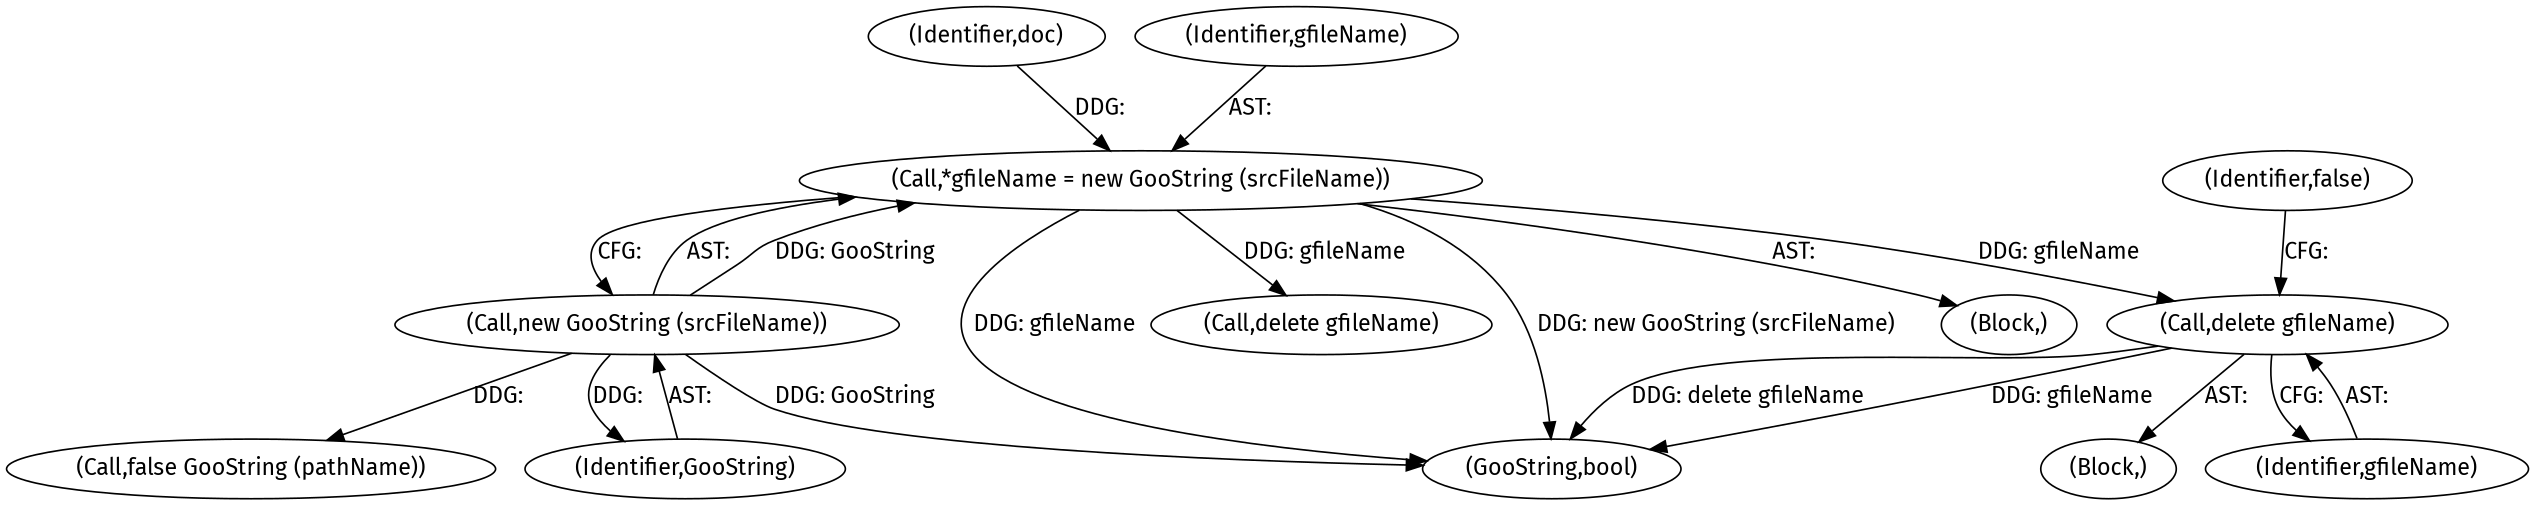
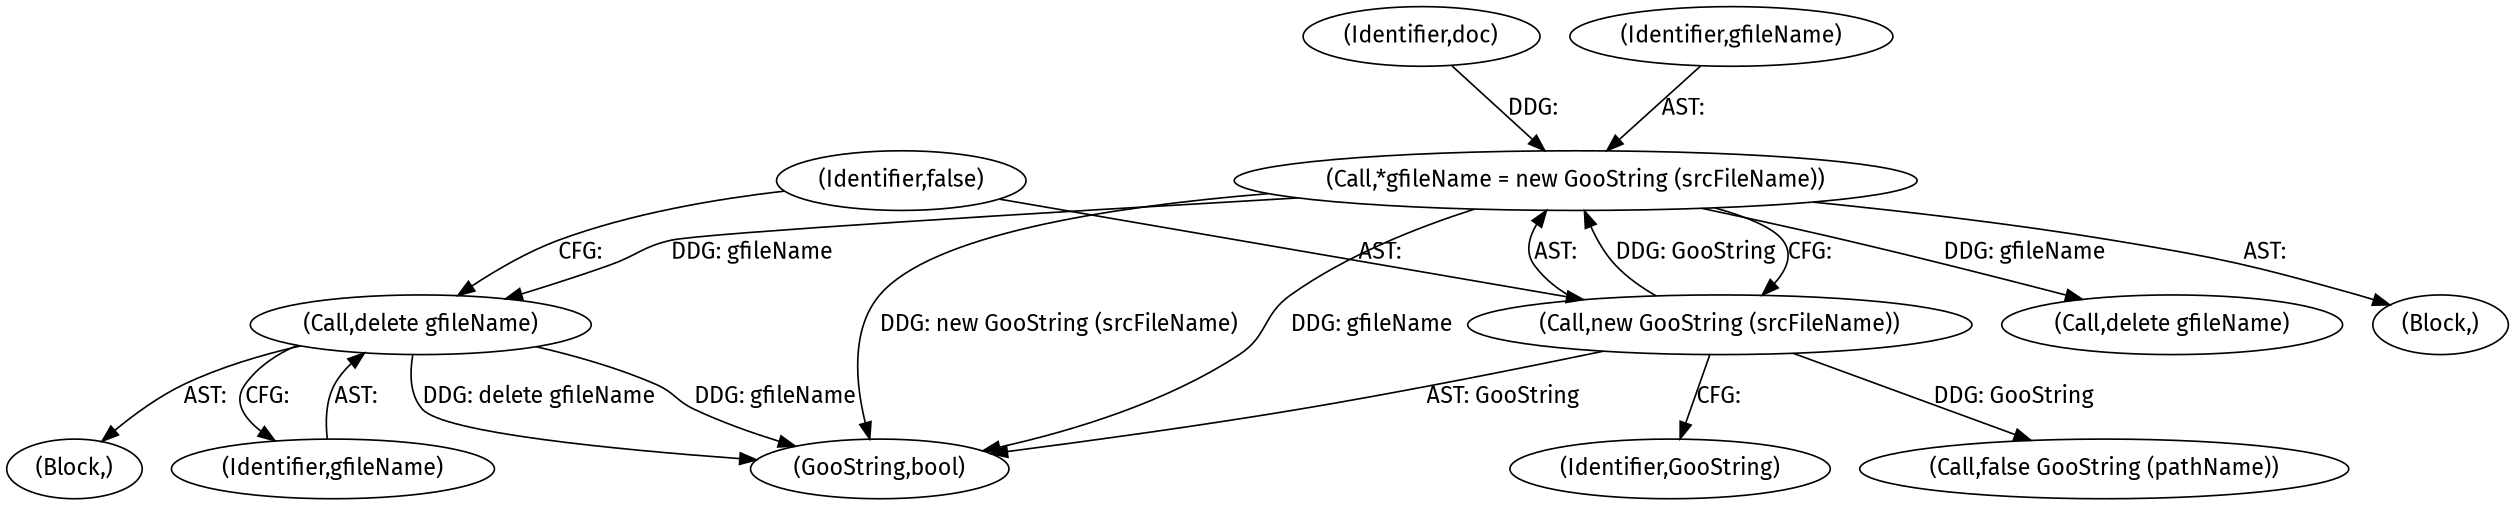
(501, 397) -> (2014, 397)
(621, 397) -> (1722, 397)
(855, 397) -> (1504, 397)
(668, 405) -> (1283, 248)
